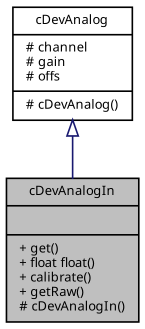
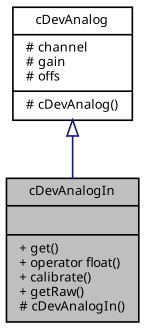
(57, 263) -> (70, 263)
